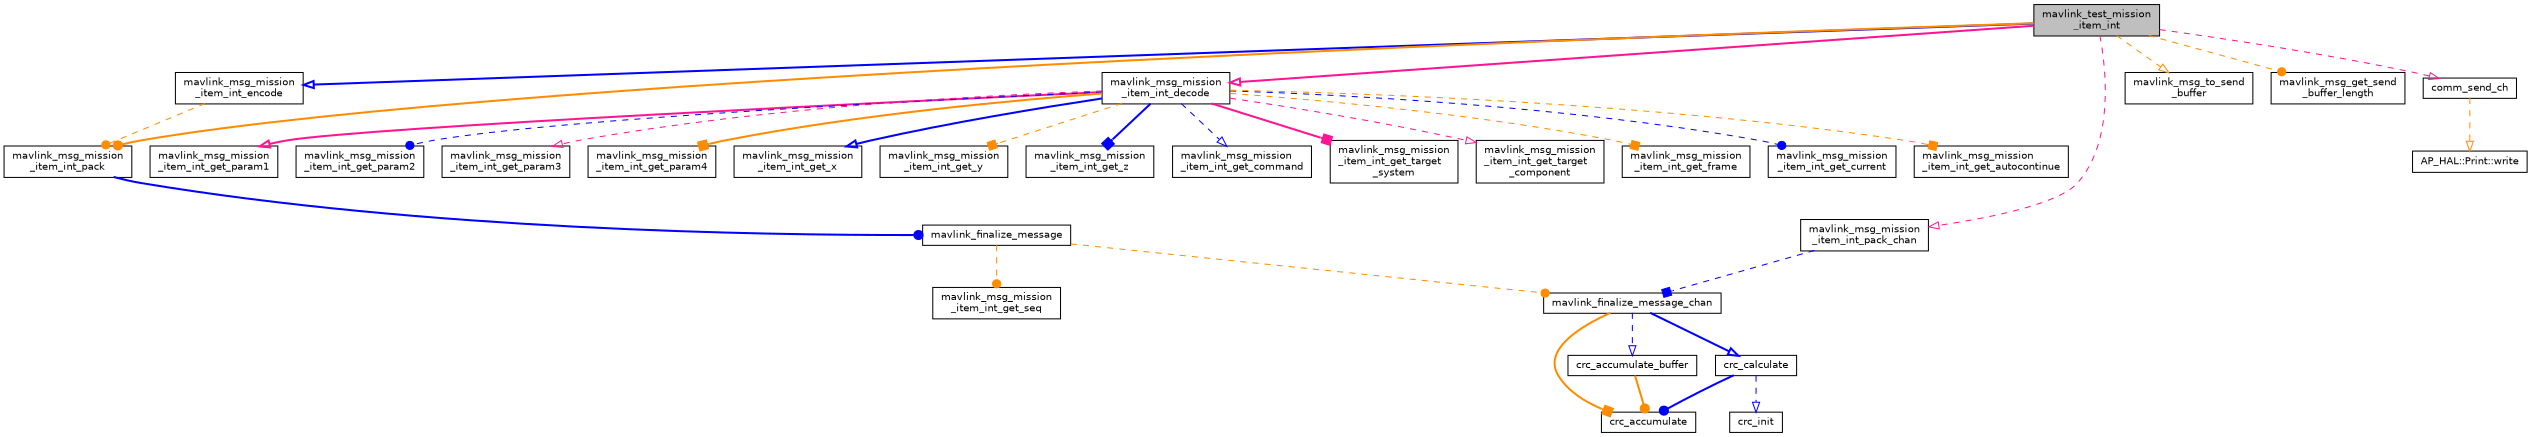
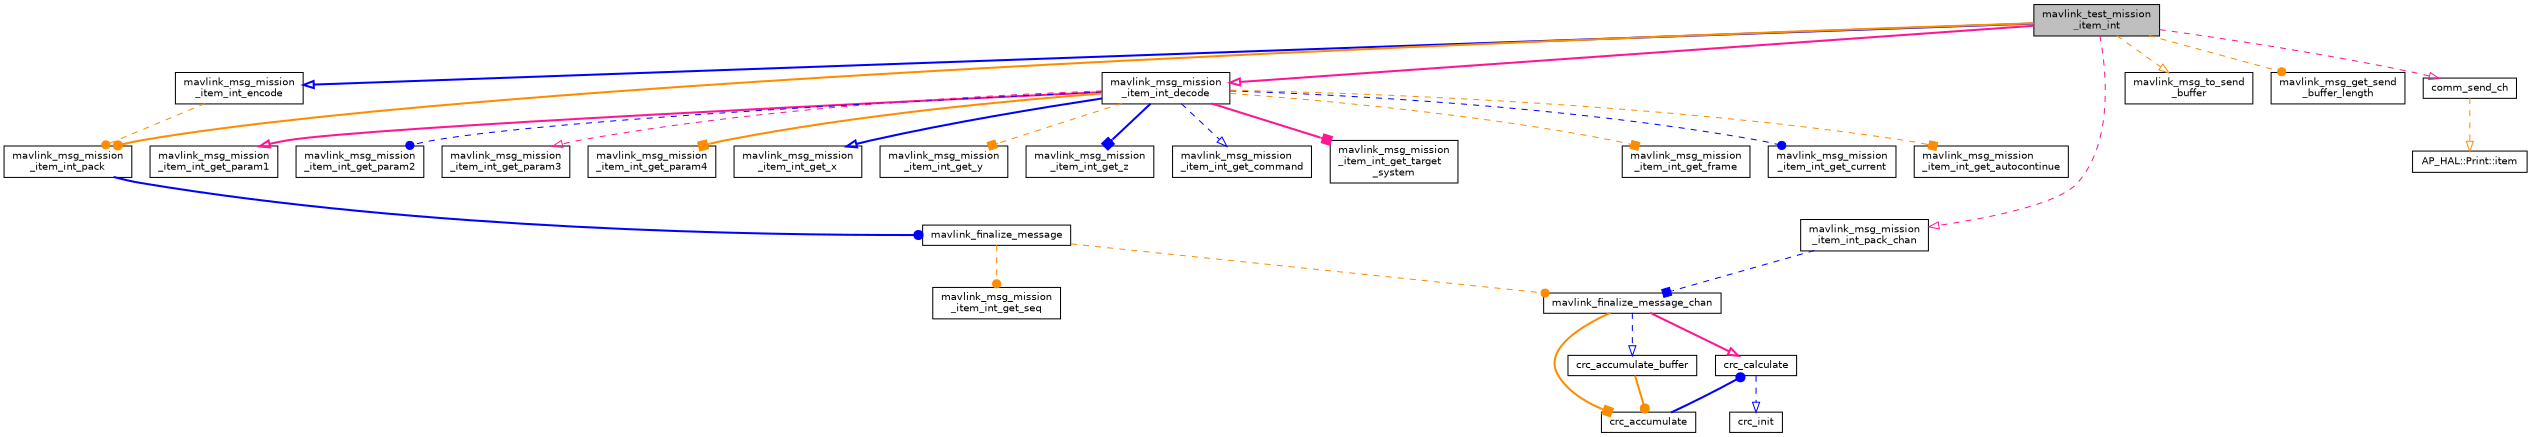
(1540, 162) -> none
(2470, 162) -> (2470, 162)
(1690, 332) -> (1690, 332)
(1701, 391) -> (1704, 396)
